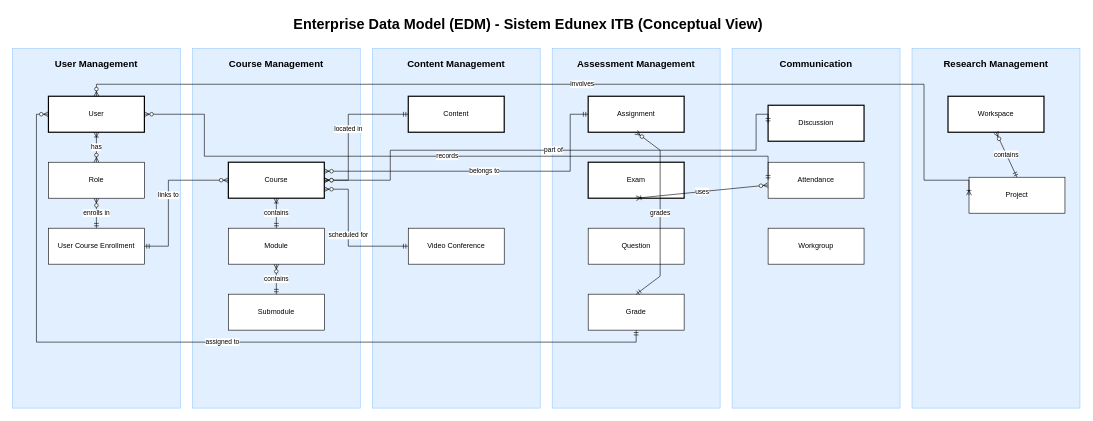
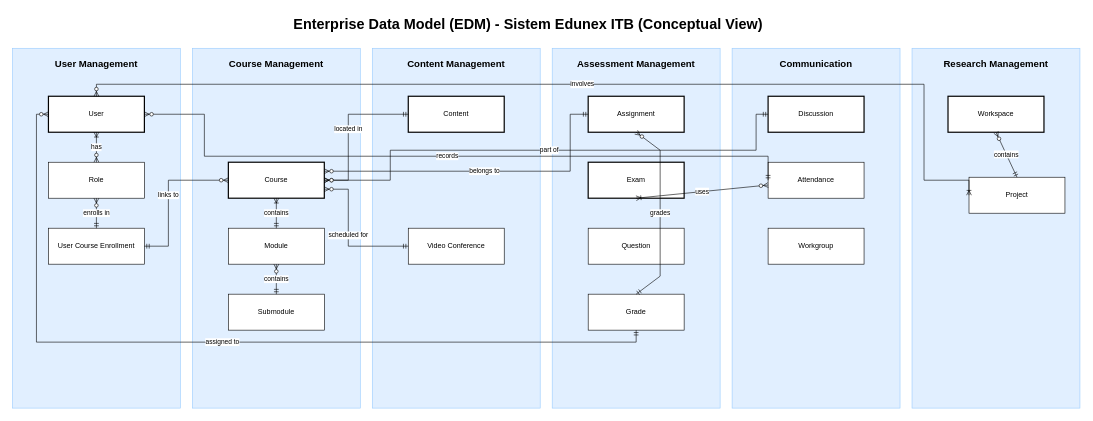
(816, 123) -> (816, 114)
